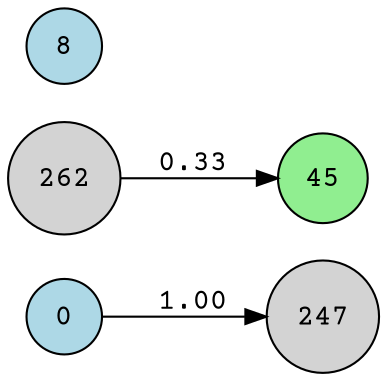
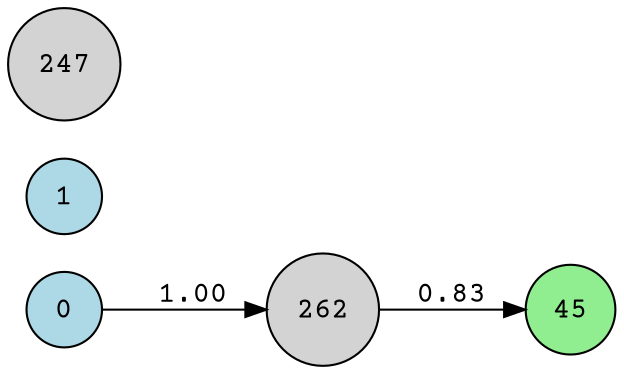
(64, 46) -> (64, 196)
(194, 163) -> (452, 294)
(174, 317) -> (174, 310)
